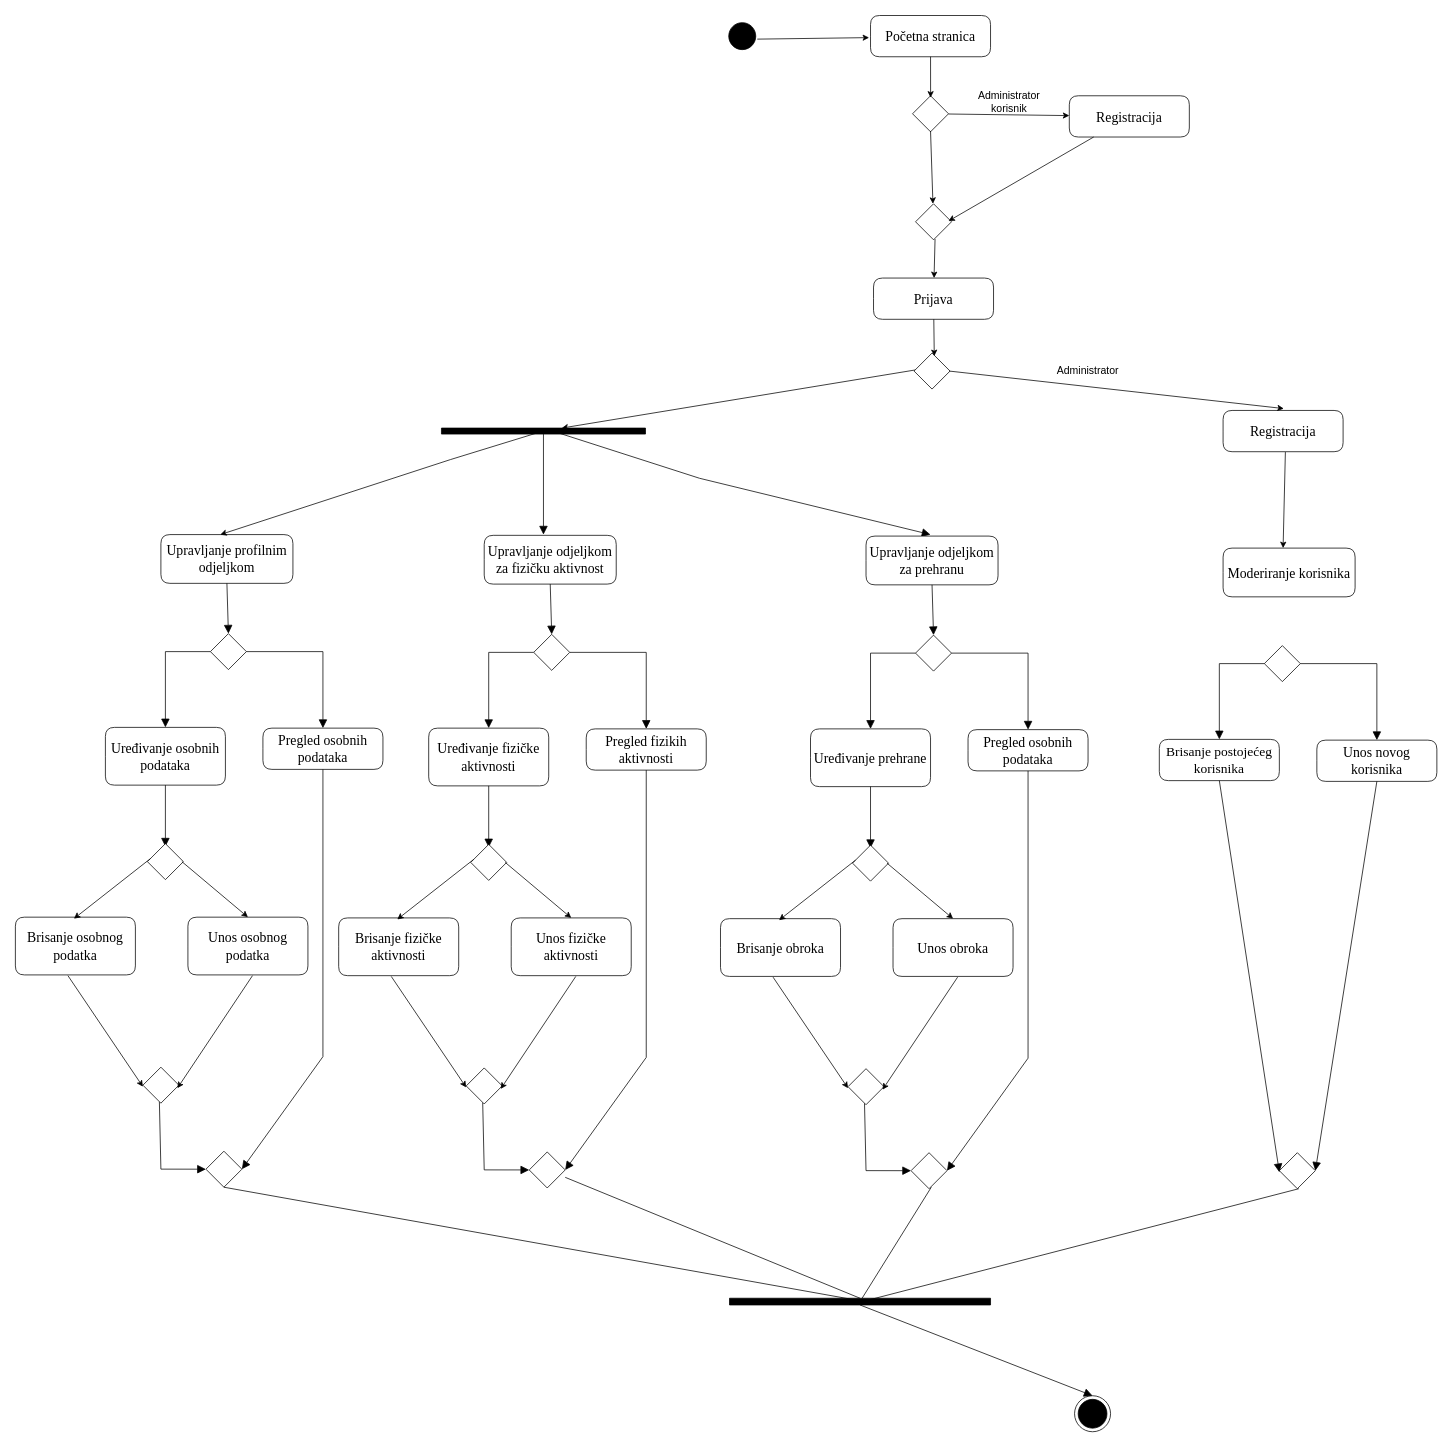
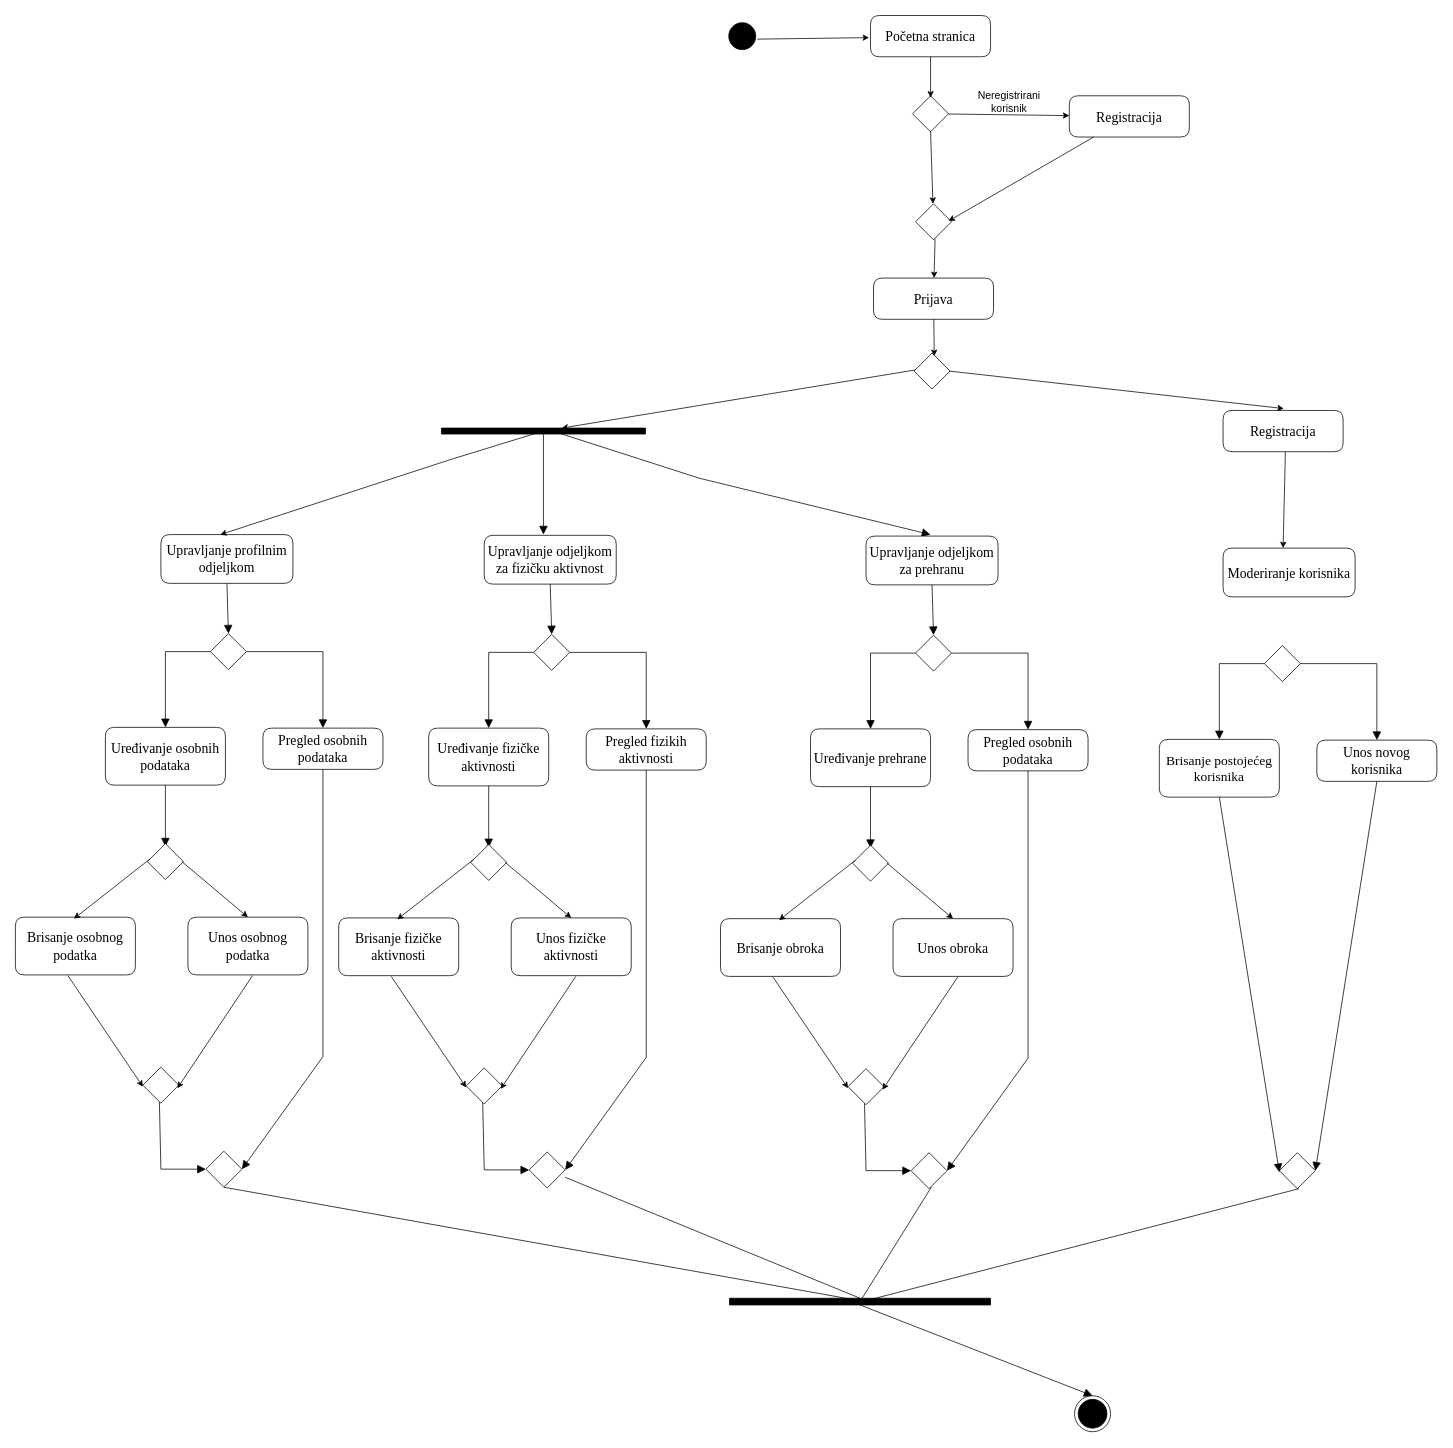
(1009, 102) -> (1009, 102)
(1088, 371) -> none
(1219, 760) -> (1219, 768)
